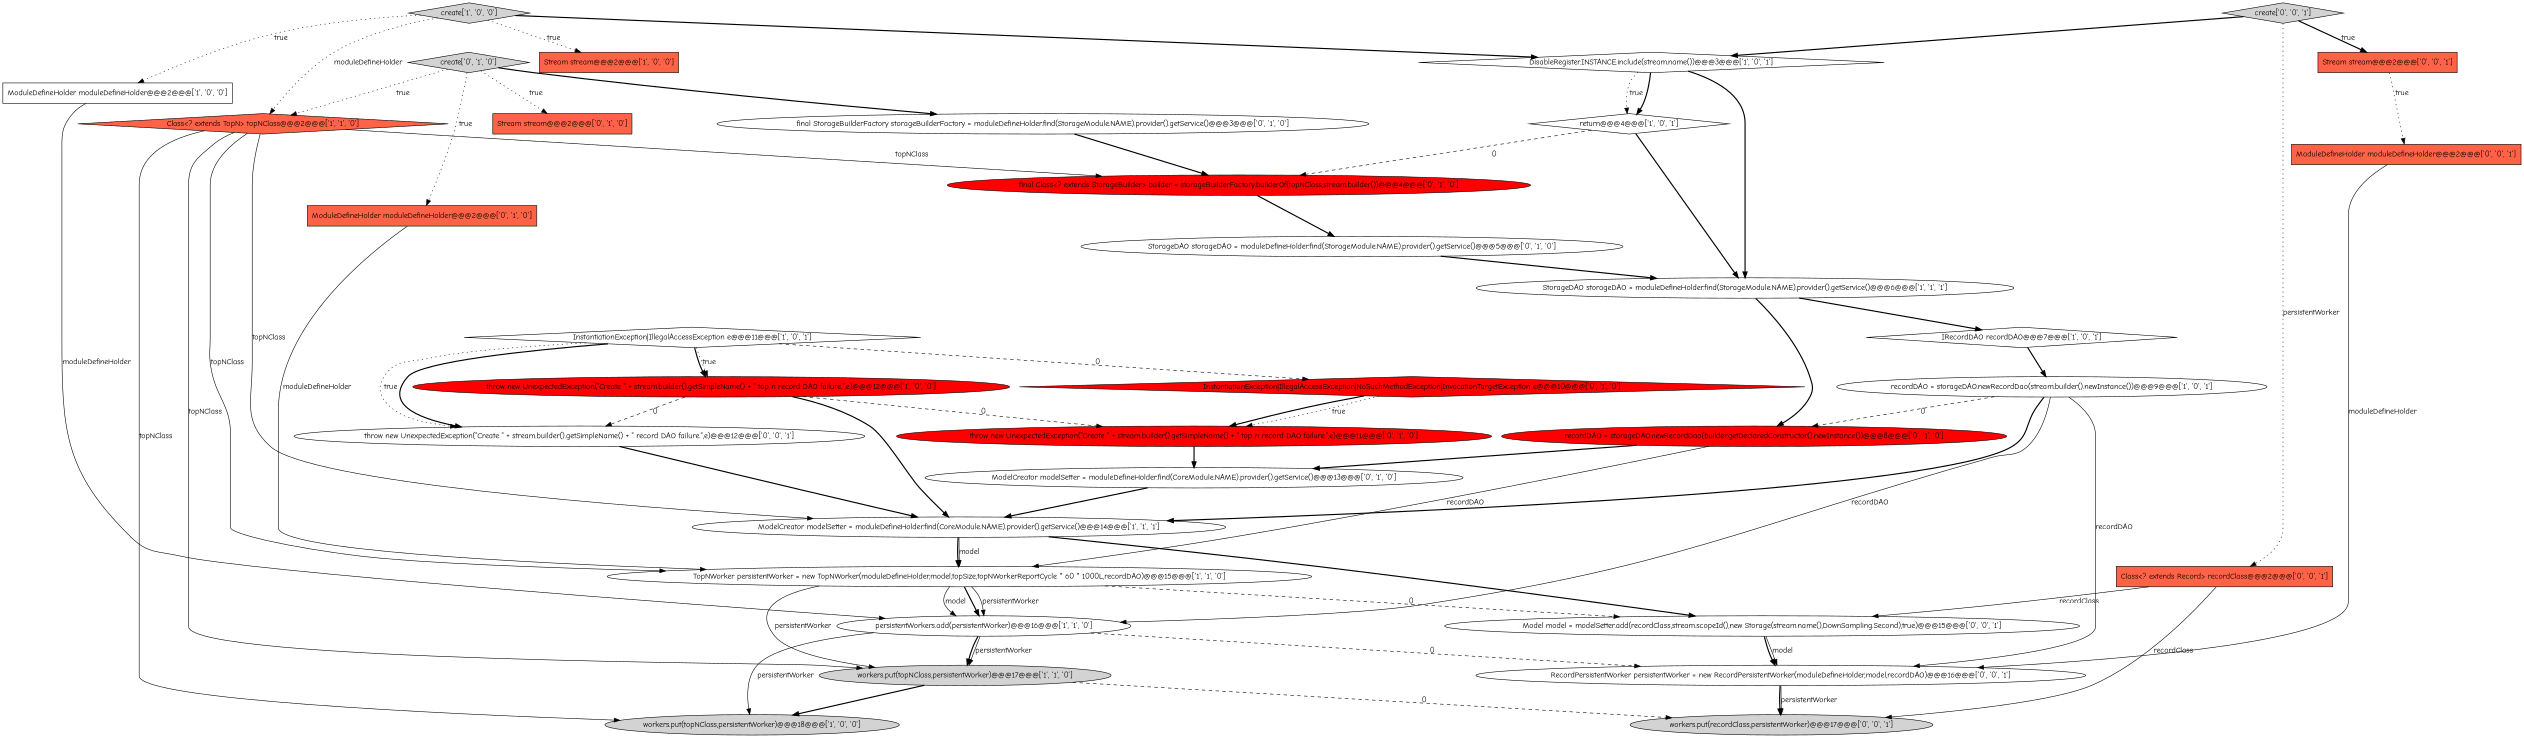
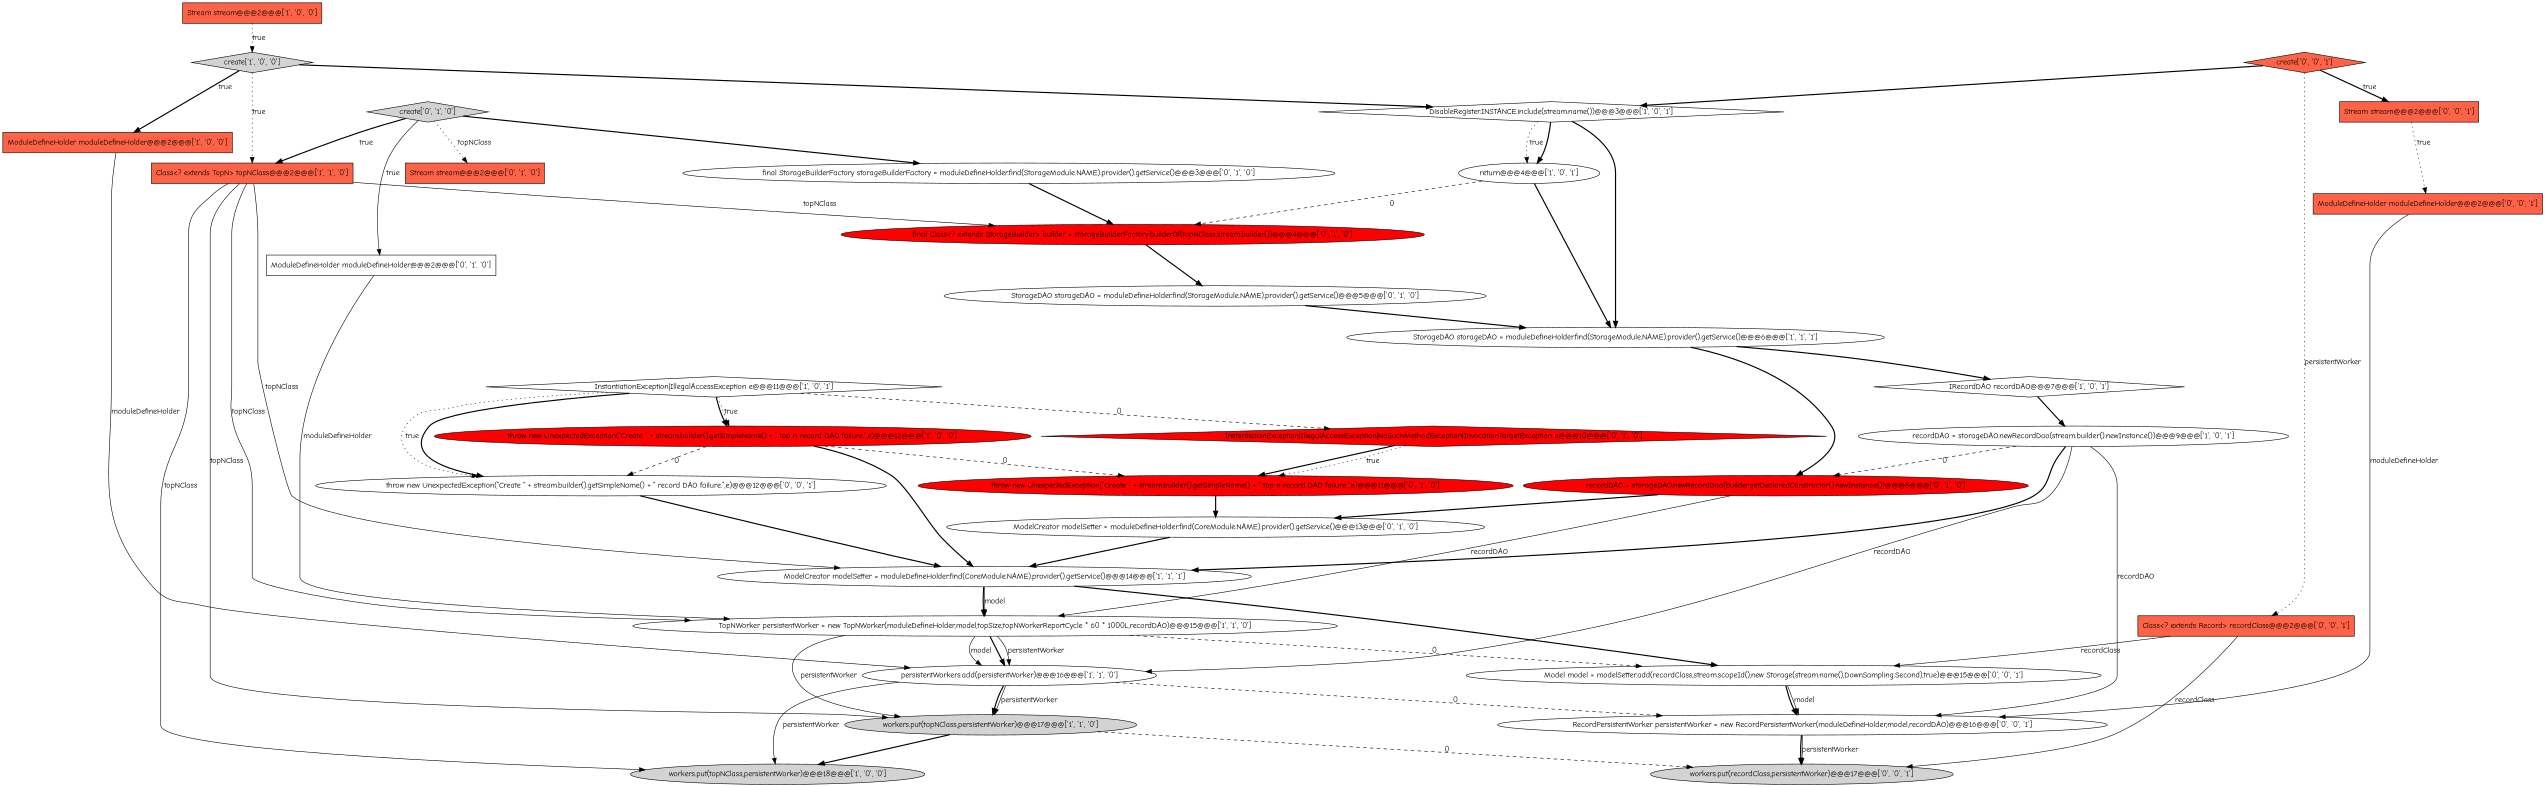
(2283, 13) -> (2305, 62)
(278, 33) -> (189, 100)
(532, 35) -> (252, 35)
(368, 62) -> (259, 112)
(372, 91) -> (343, 138)
(118, 93) -> (118, 143)
(536, 93) -> (475, 143)
(263, 124) -> (252, 173)
(1629, 124) -> (1529, 173)
(451, 141) -> (382, 179)
(422, 216) -> (381, 265)
